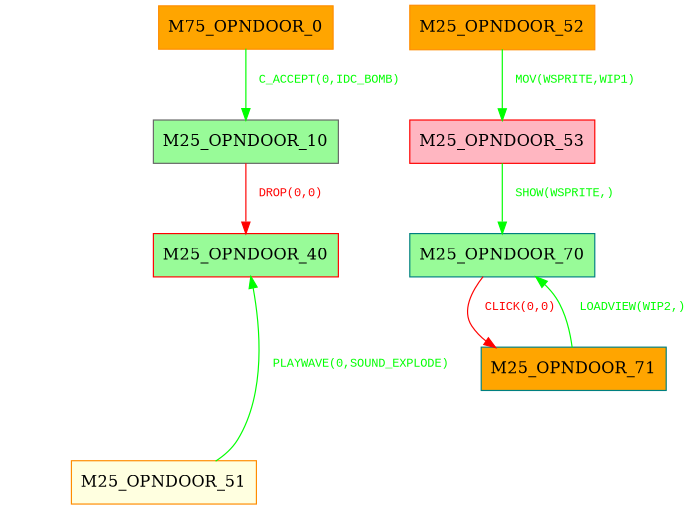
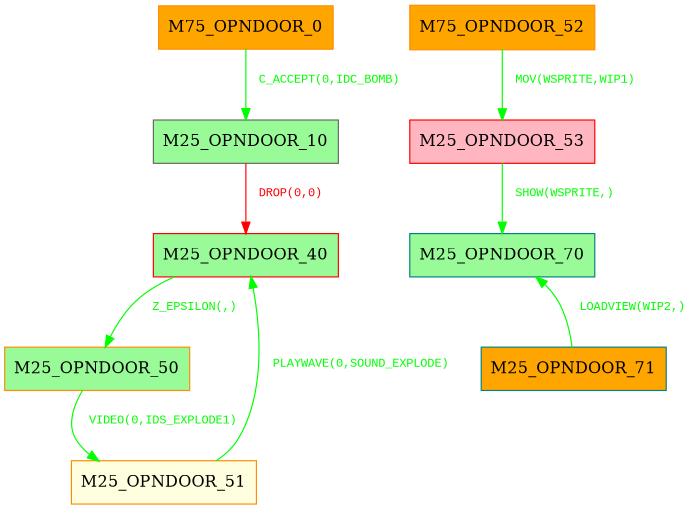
(502, 28) -> (502, 28)
(468, 310) -> none
none -> (97, 369)
